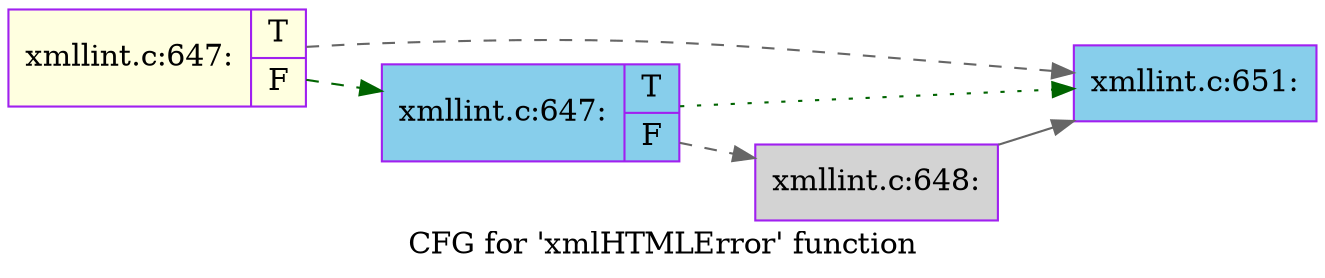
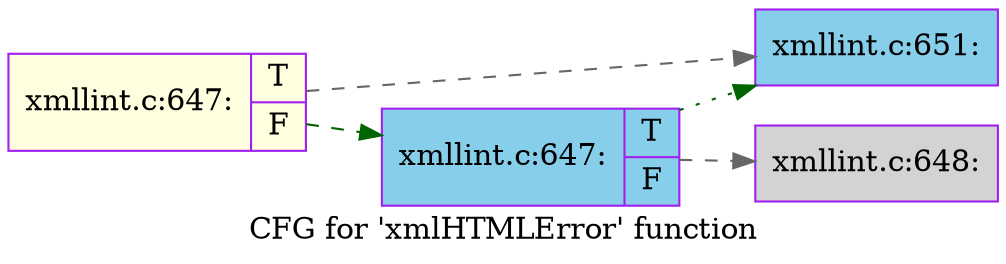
(1026, 136) -> none
